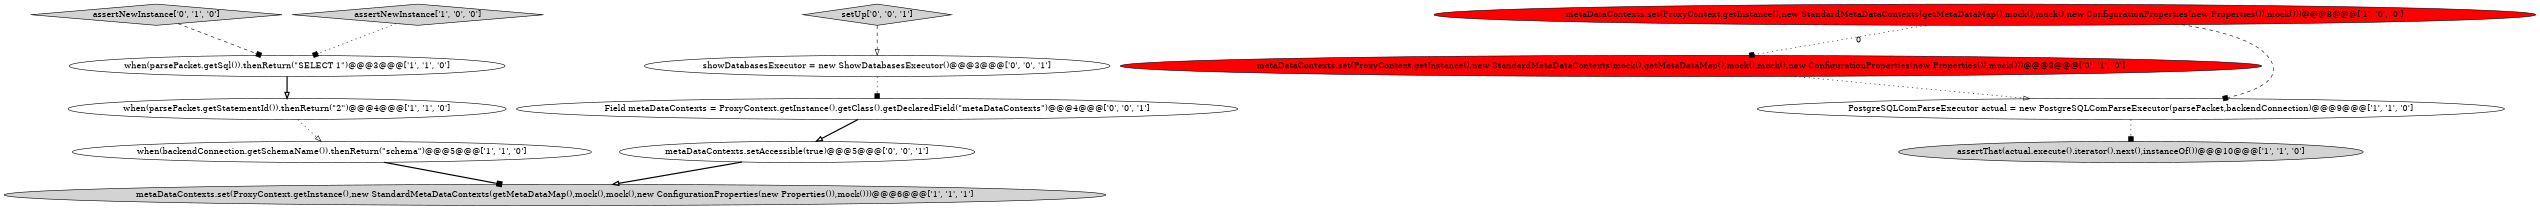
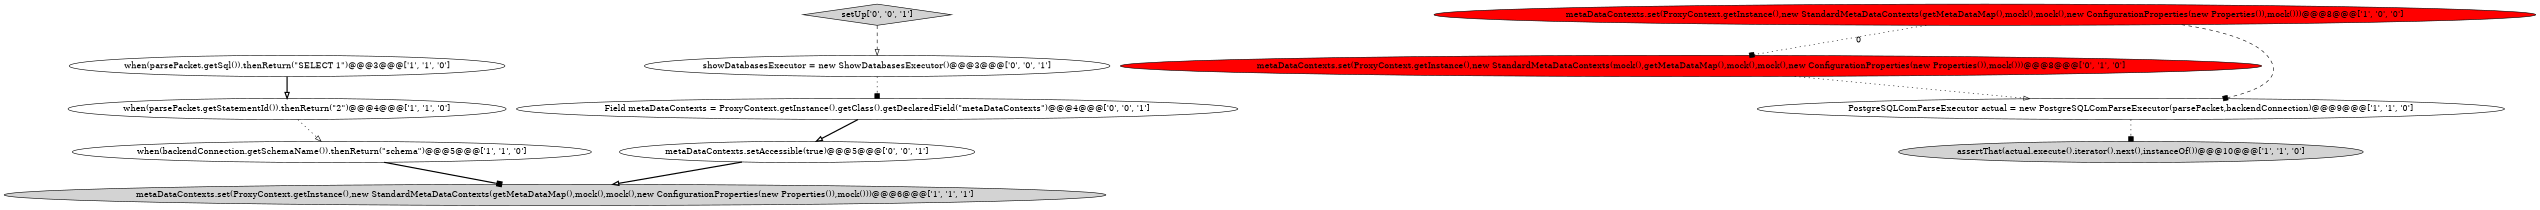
(156, 15) -> none
(418, 15) -> none
